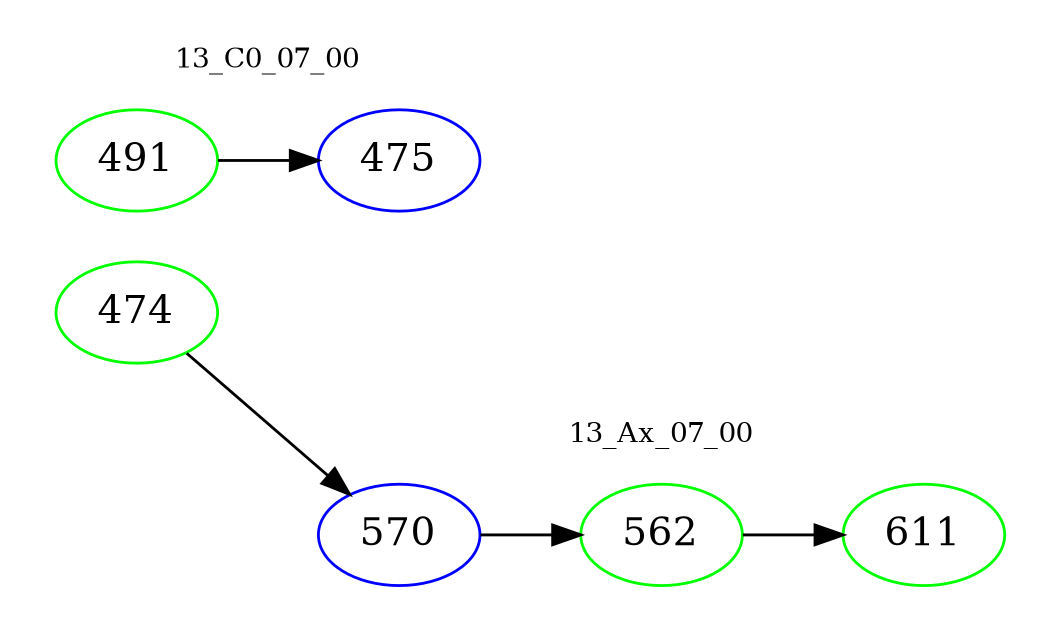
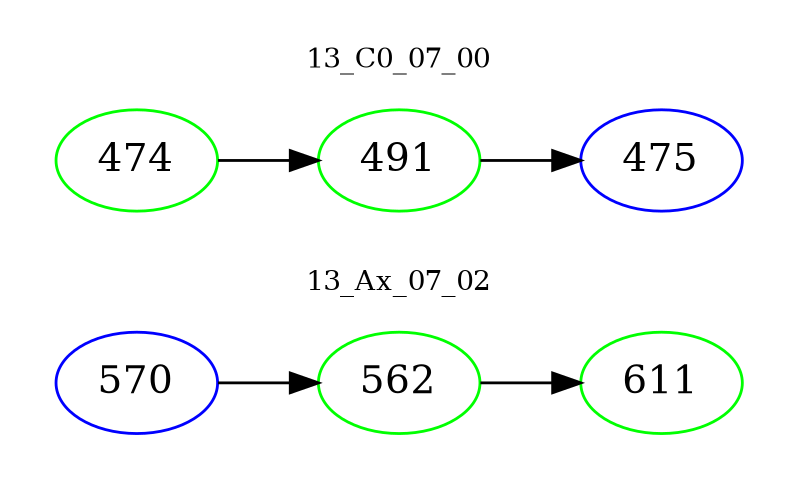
(257, 414) -> (254, 160)
(662, 435) -> (399, 283)
